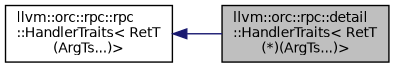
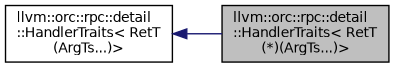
(89, 34) -> (89, 34)
